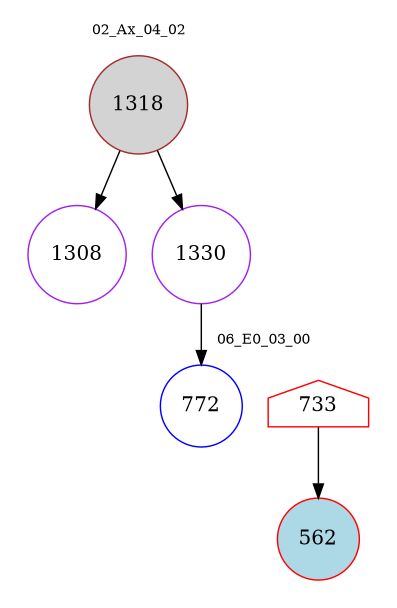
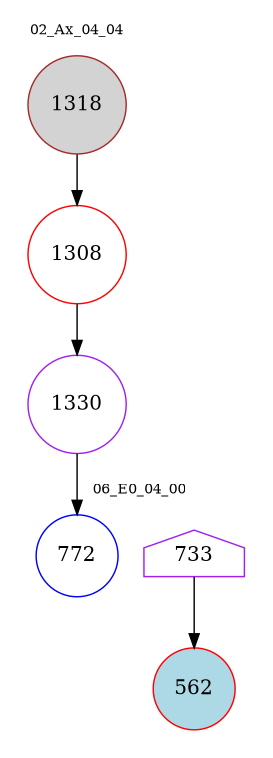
(139, 31) -> (77, 31)
(167, 173) -> (77, 322)
(77, 255) -> (77, 255)
(264, 340) -> (140, 490)
(318, 406) -> (194, 556)
